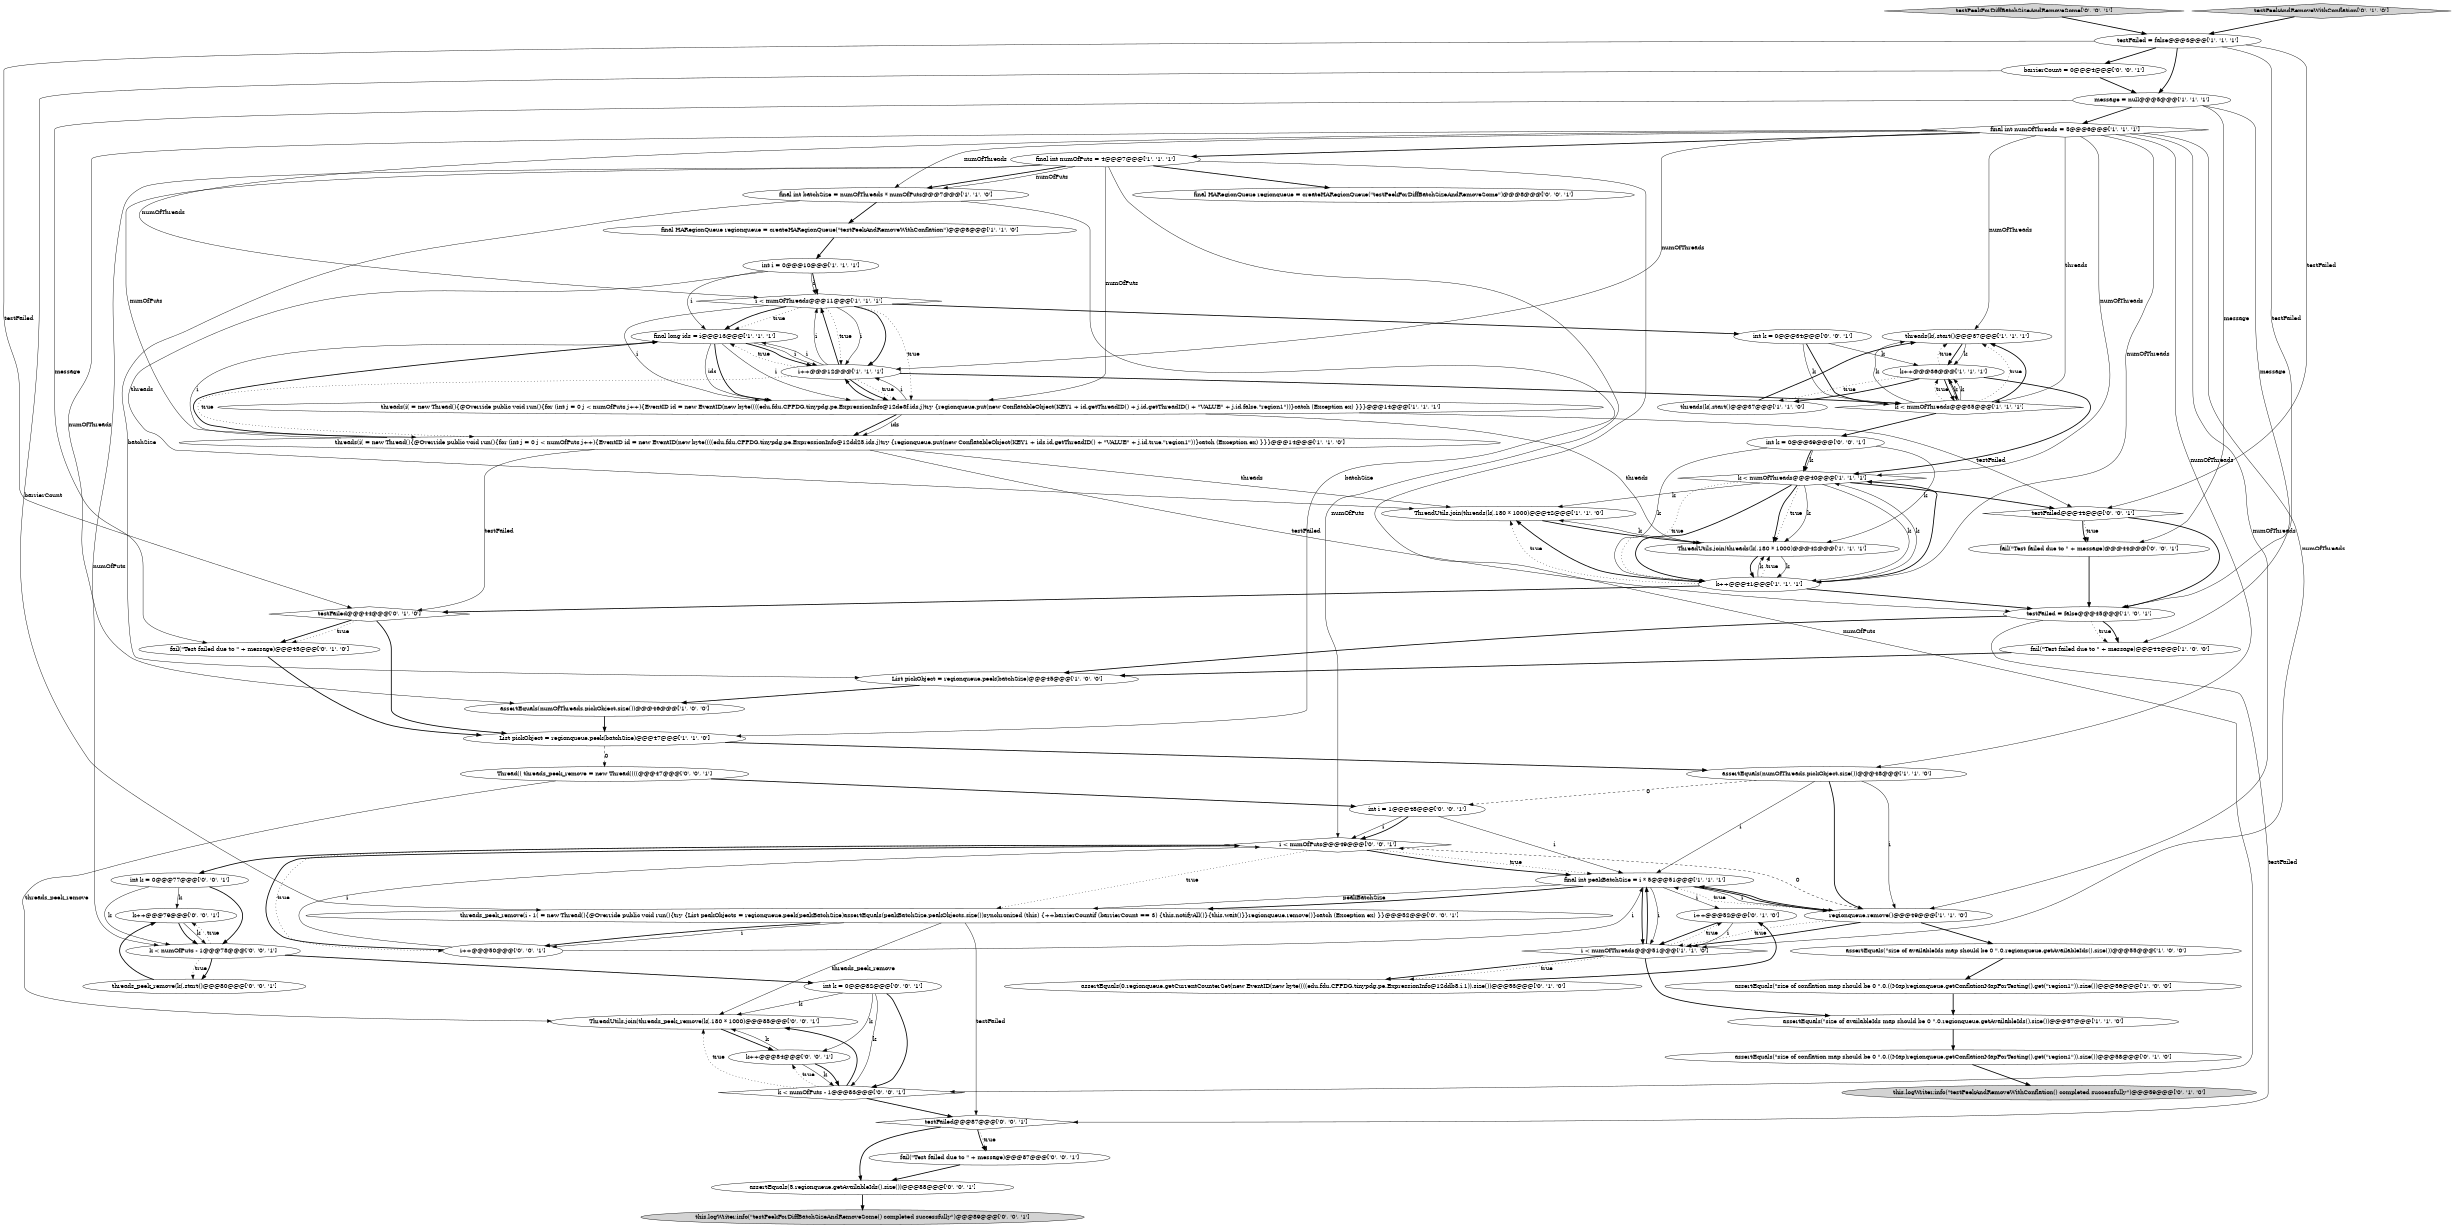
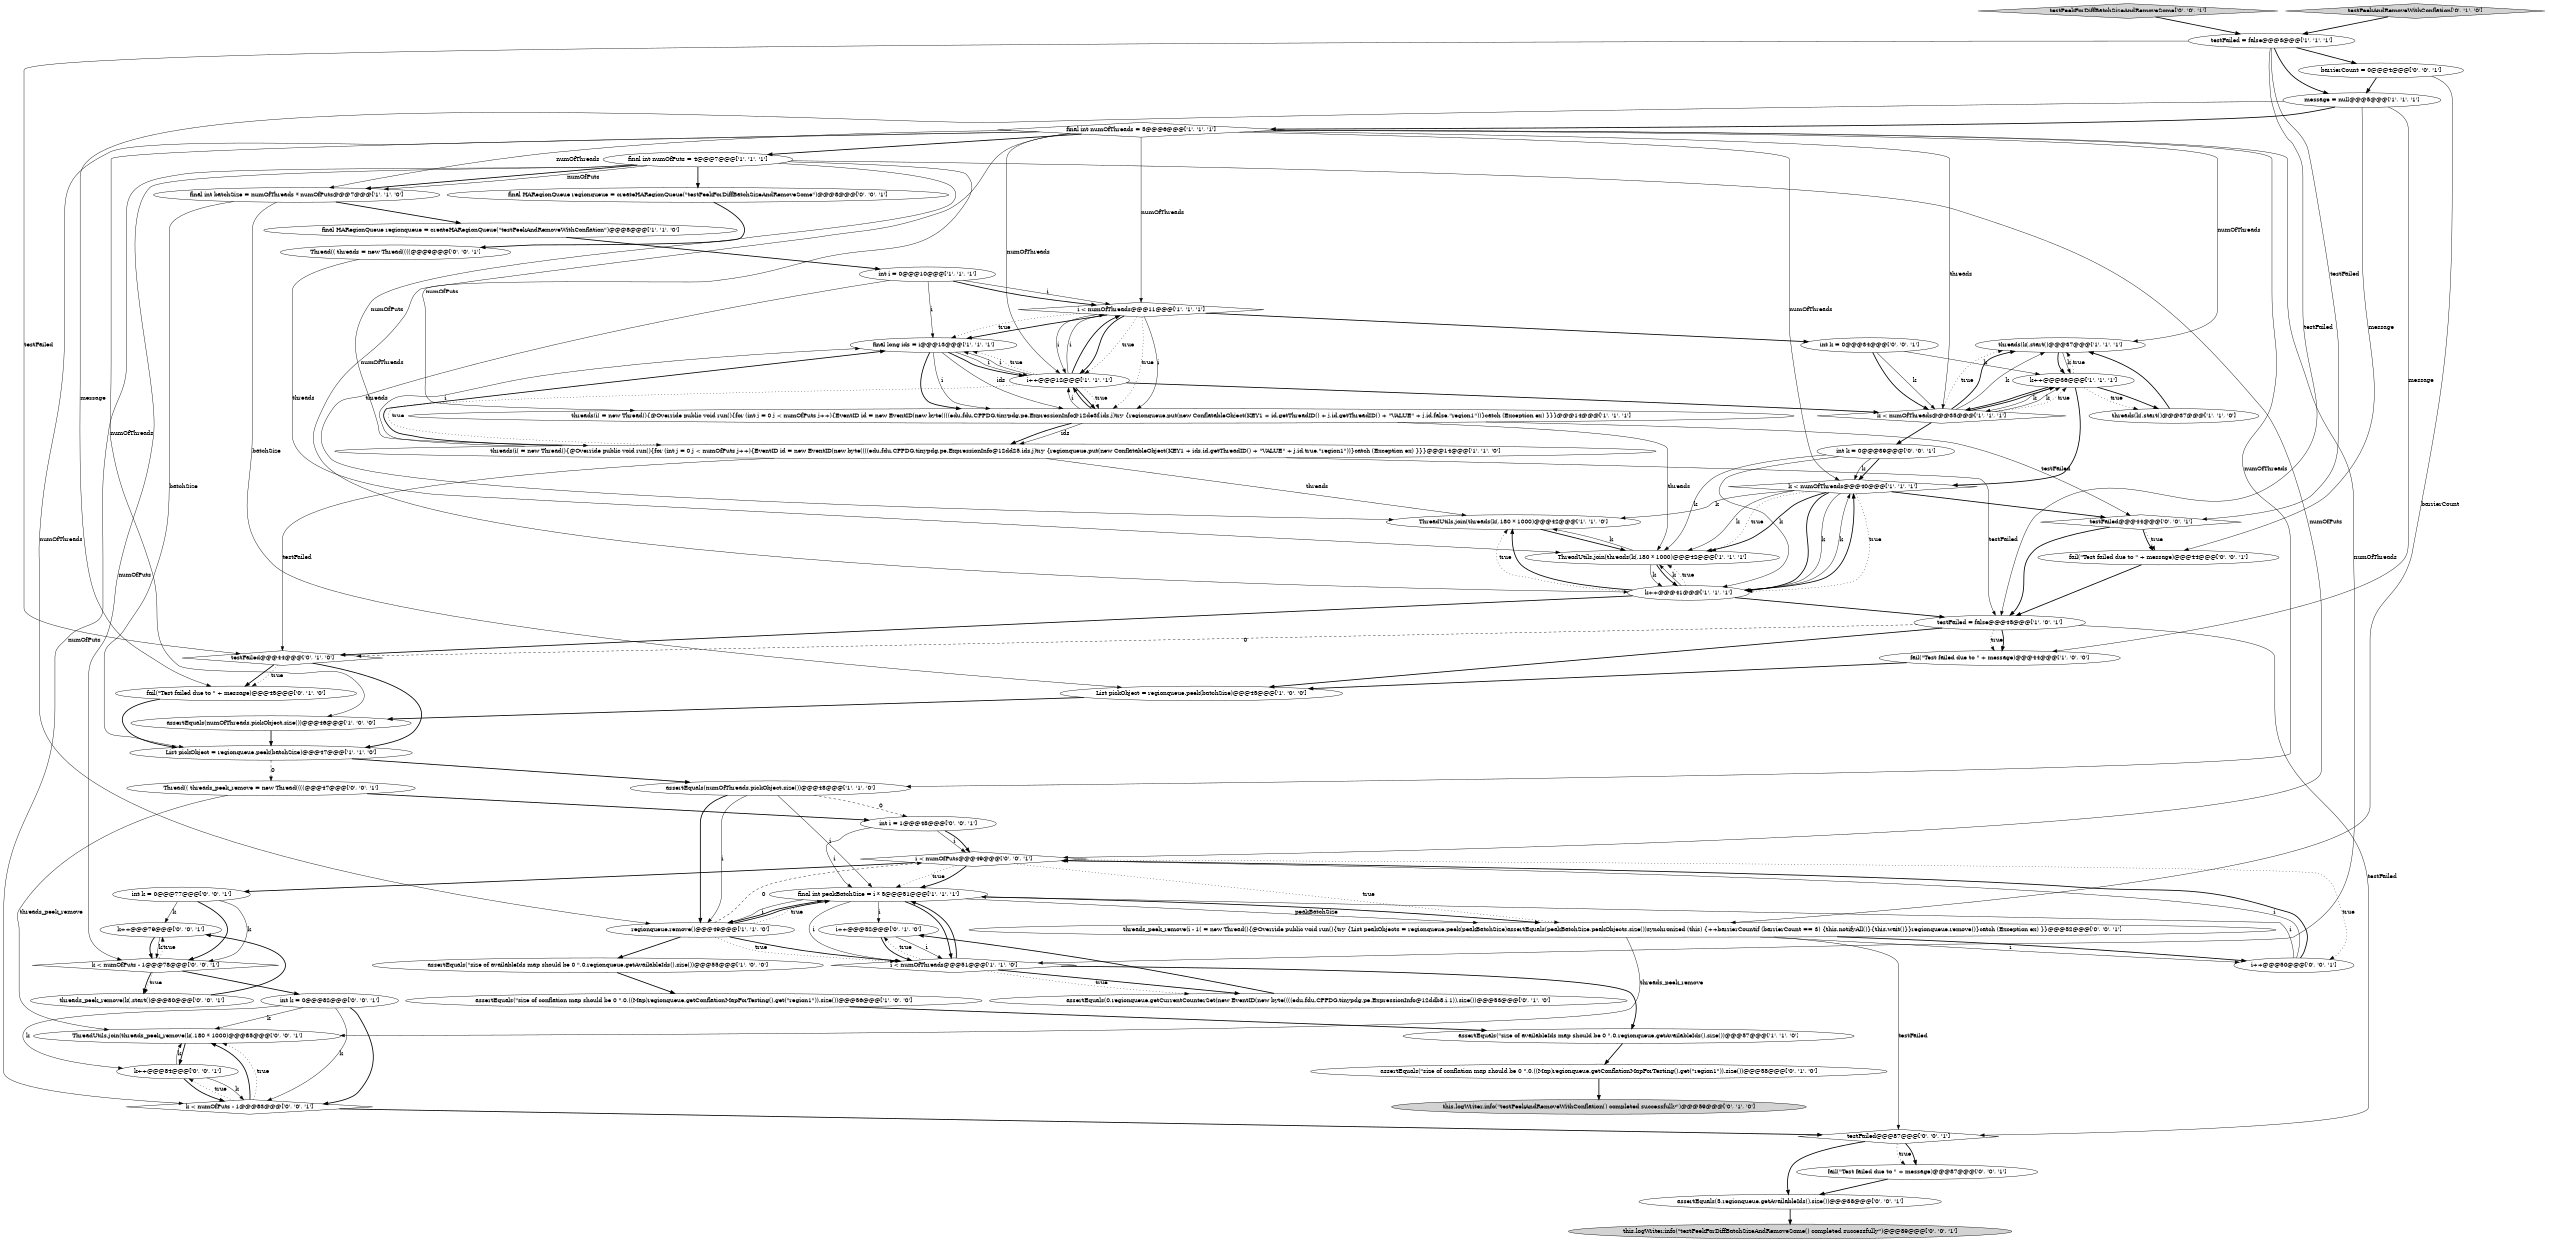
none -> (396, 252)
none -> (1139, 640)
(213, 951) -> (155, 965)
